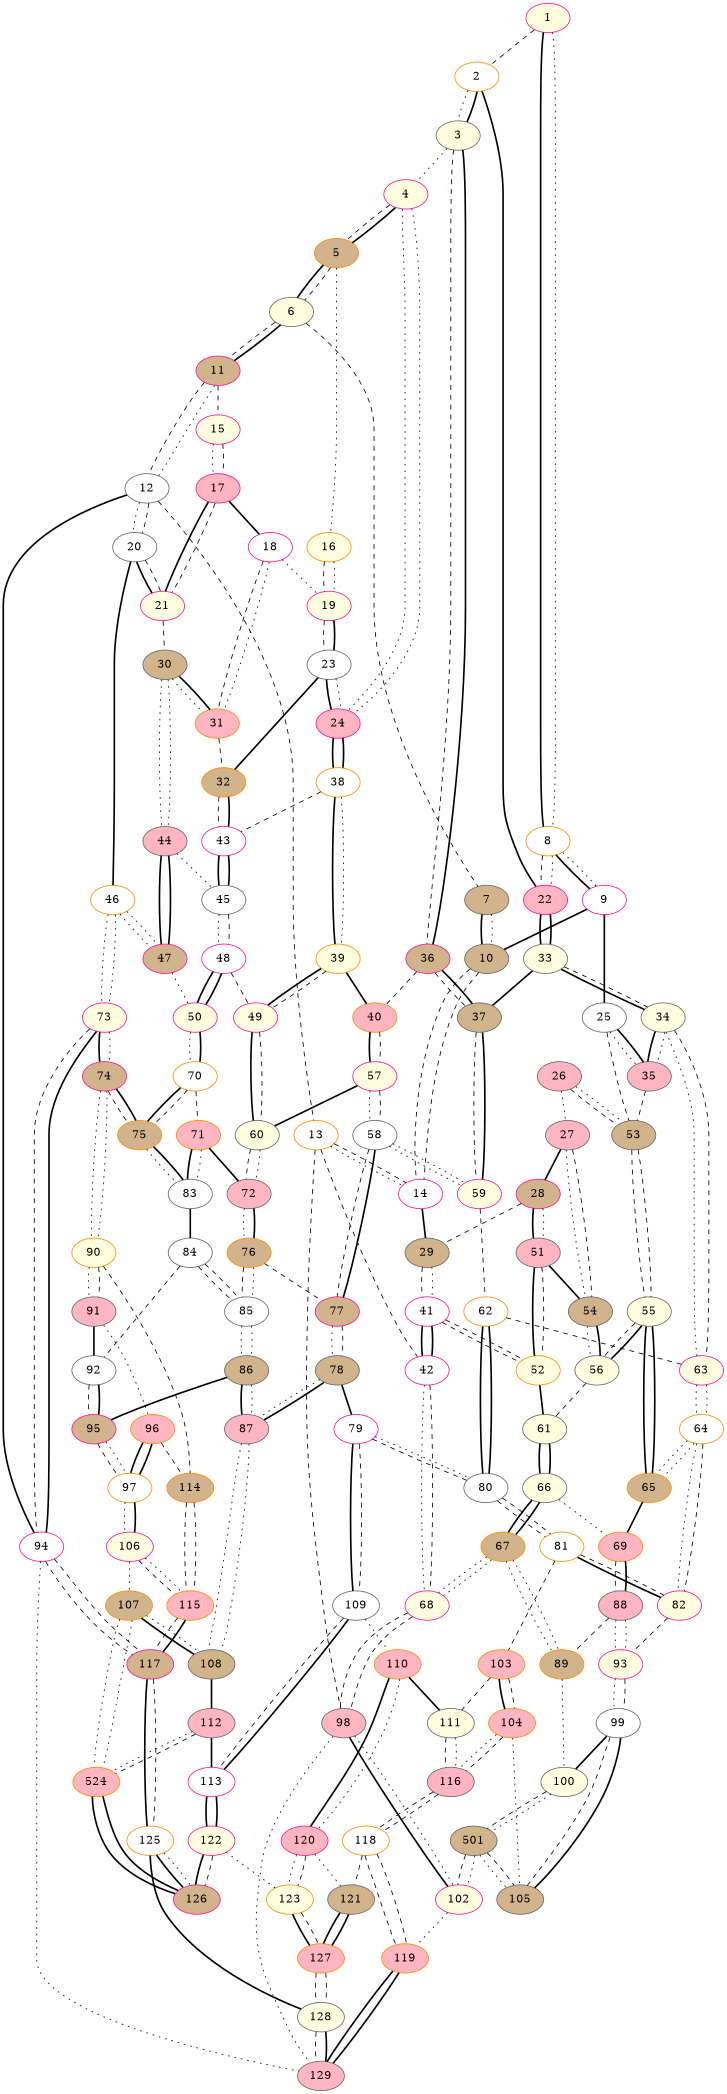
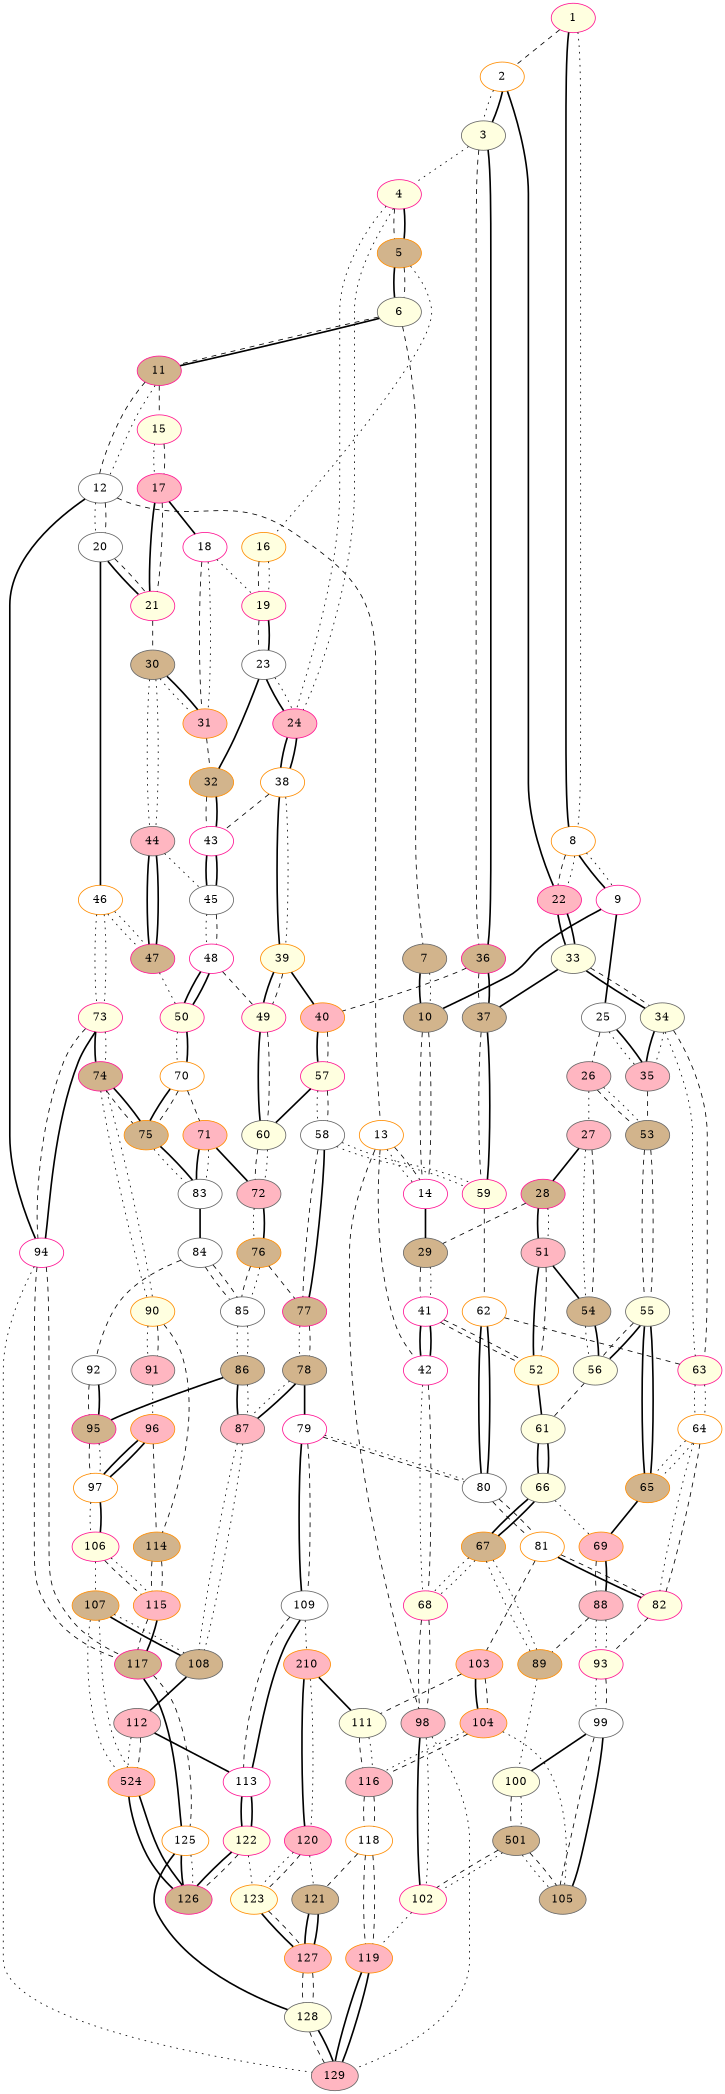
(616, 1077) -> (596, 1047)
(94, 1341) -> none
(398, 1664) -> (307, 1664)
